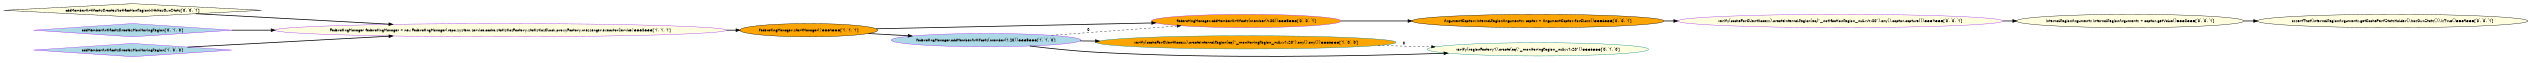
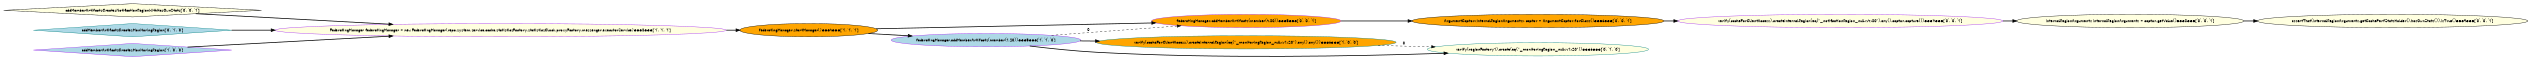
(133, 30) -> (133, 30)
